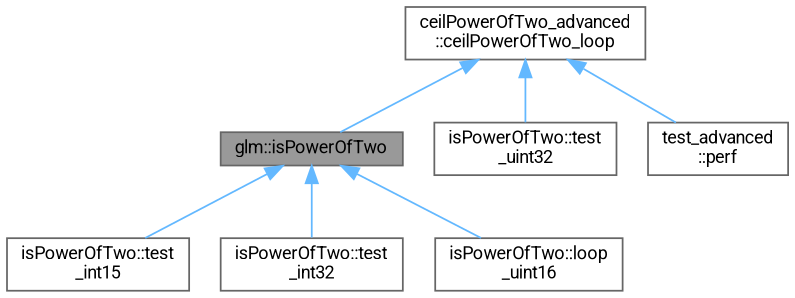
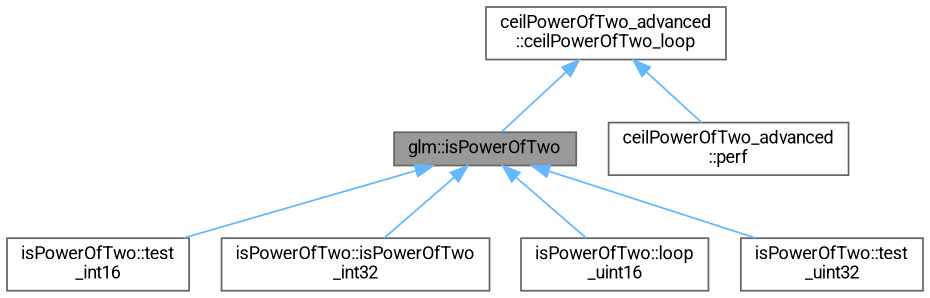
(525, 100) -> (652, 205)
(718, 149) -> (729, 149)
(98, 264) -> (98, 264)
(312, 264) -> (356, 264)
